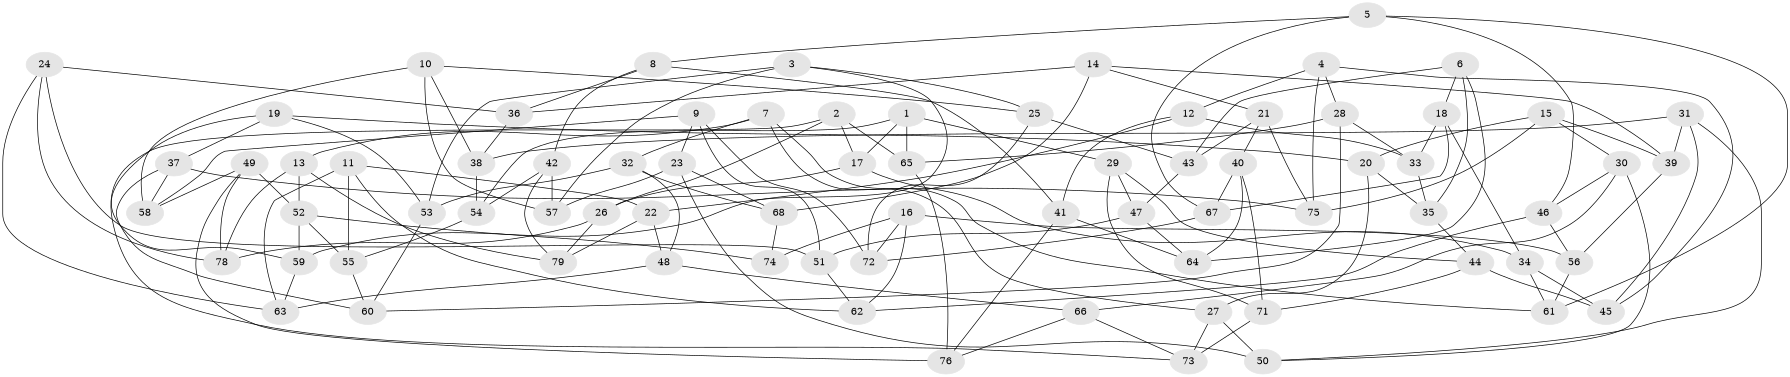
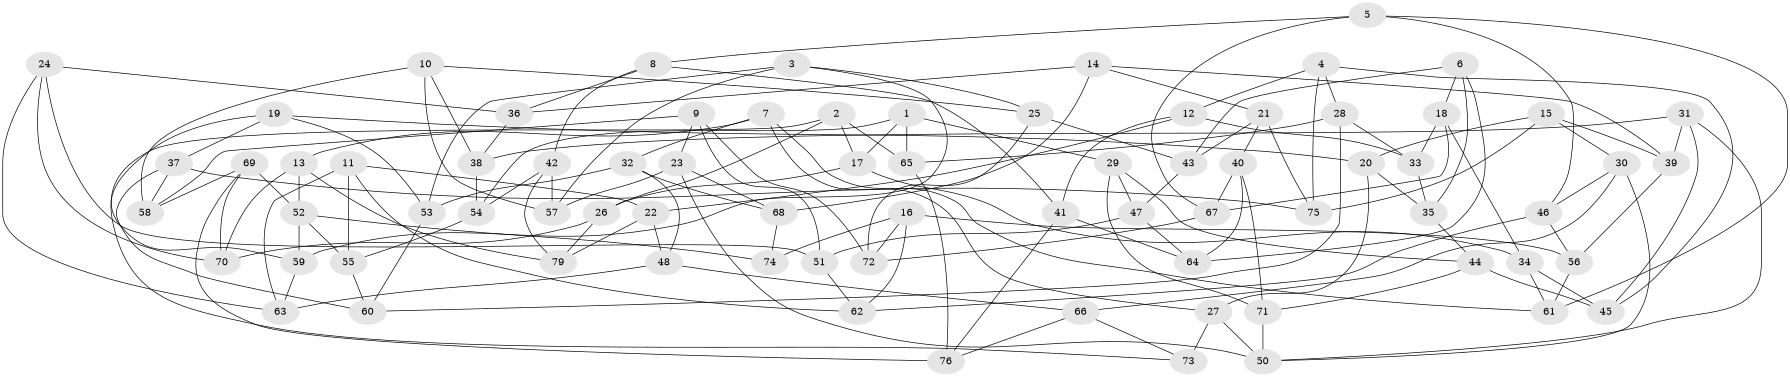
(250, 164) -> (250, 164)
(222, 263) -> (222, 263)
(1226, 337) -> (1263, 337)
